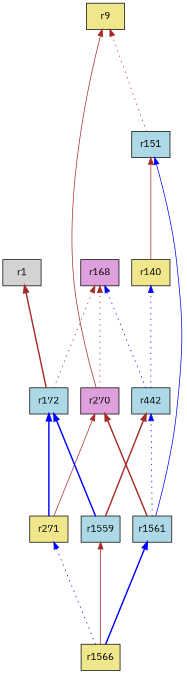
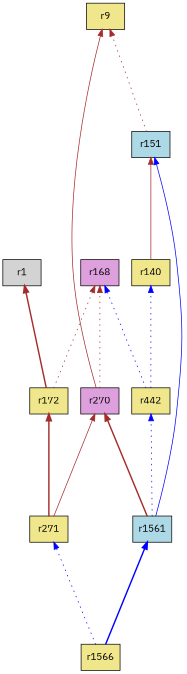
(49, 401) -> (49, 401)
(151, 401) -> (151, 401)
(49, 469) -> (49, 469)
(101, 529) -> none
